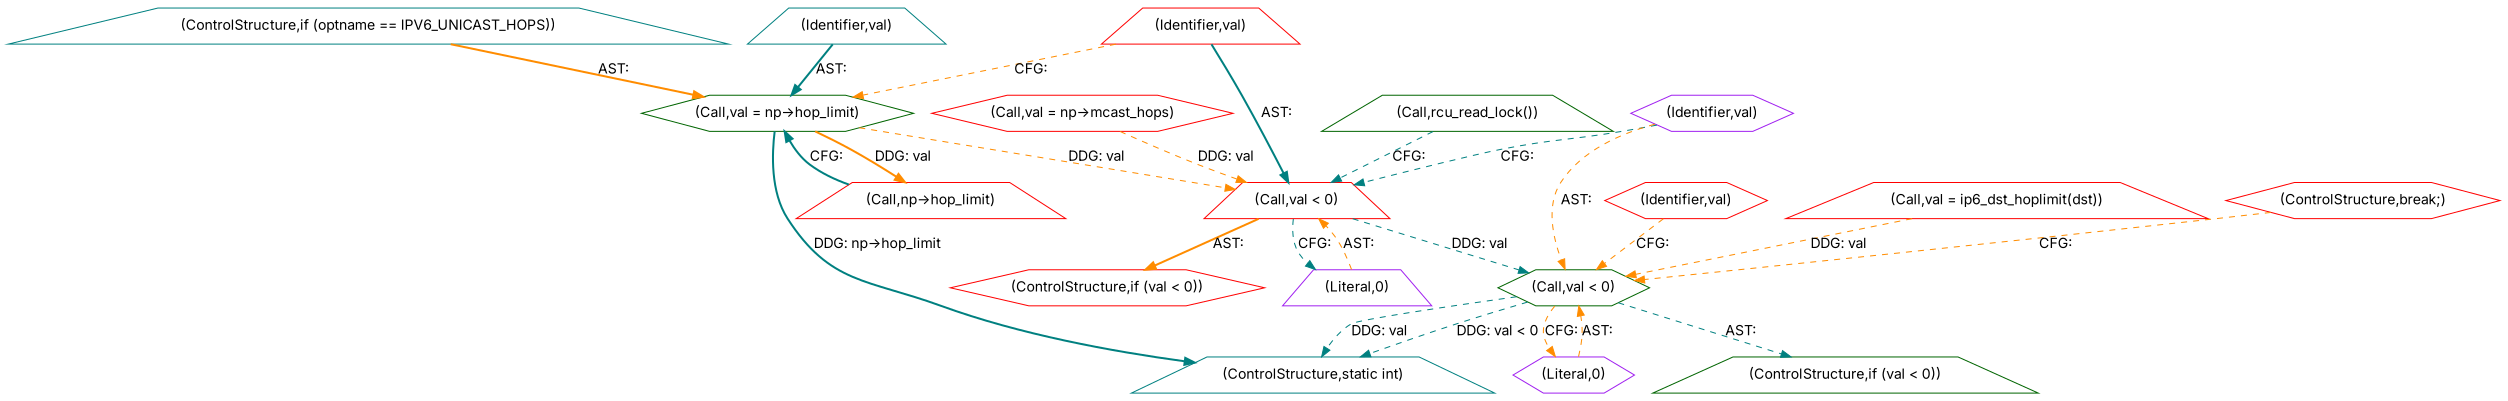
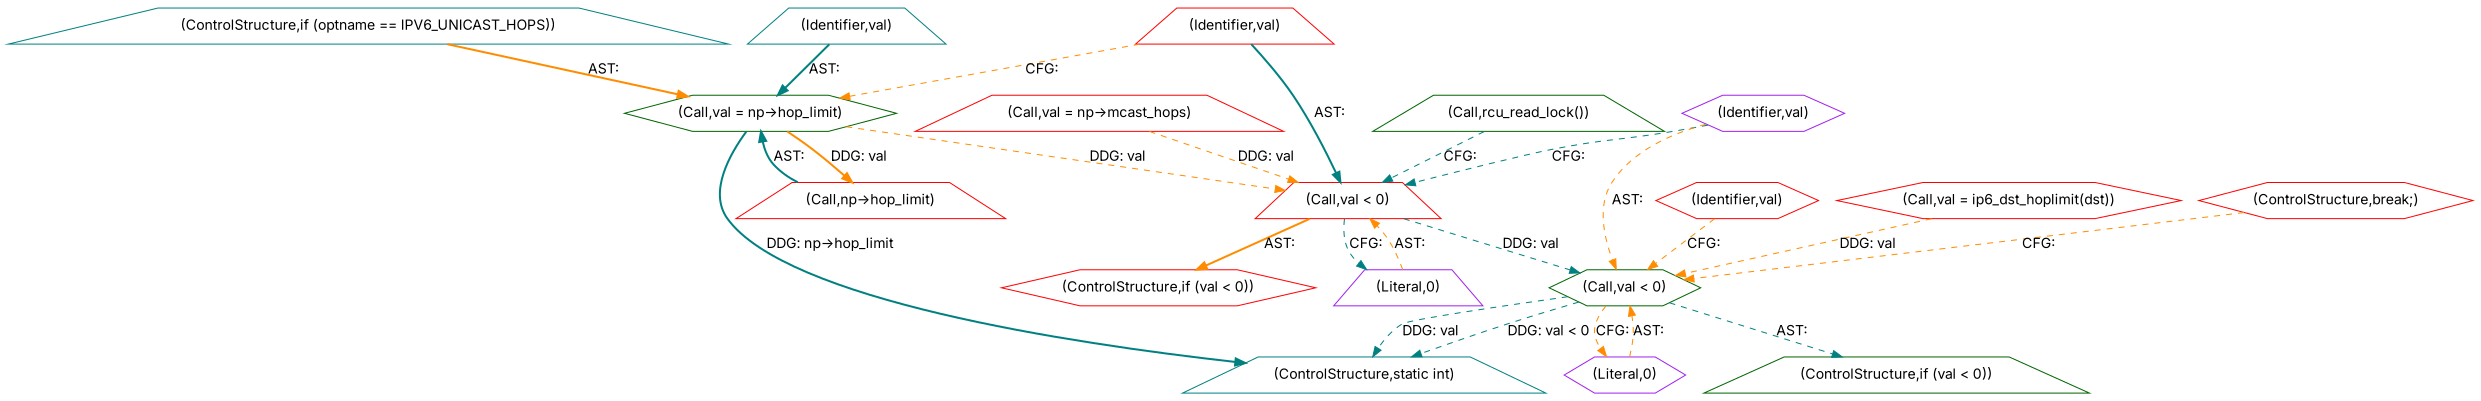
(1082, 113) -> (1099, 113)
(828, 157) -> (791, 157)
(1997, 201) -> (2009, 201)
